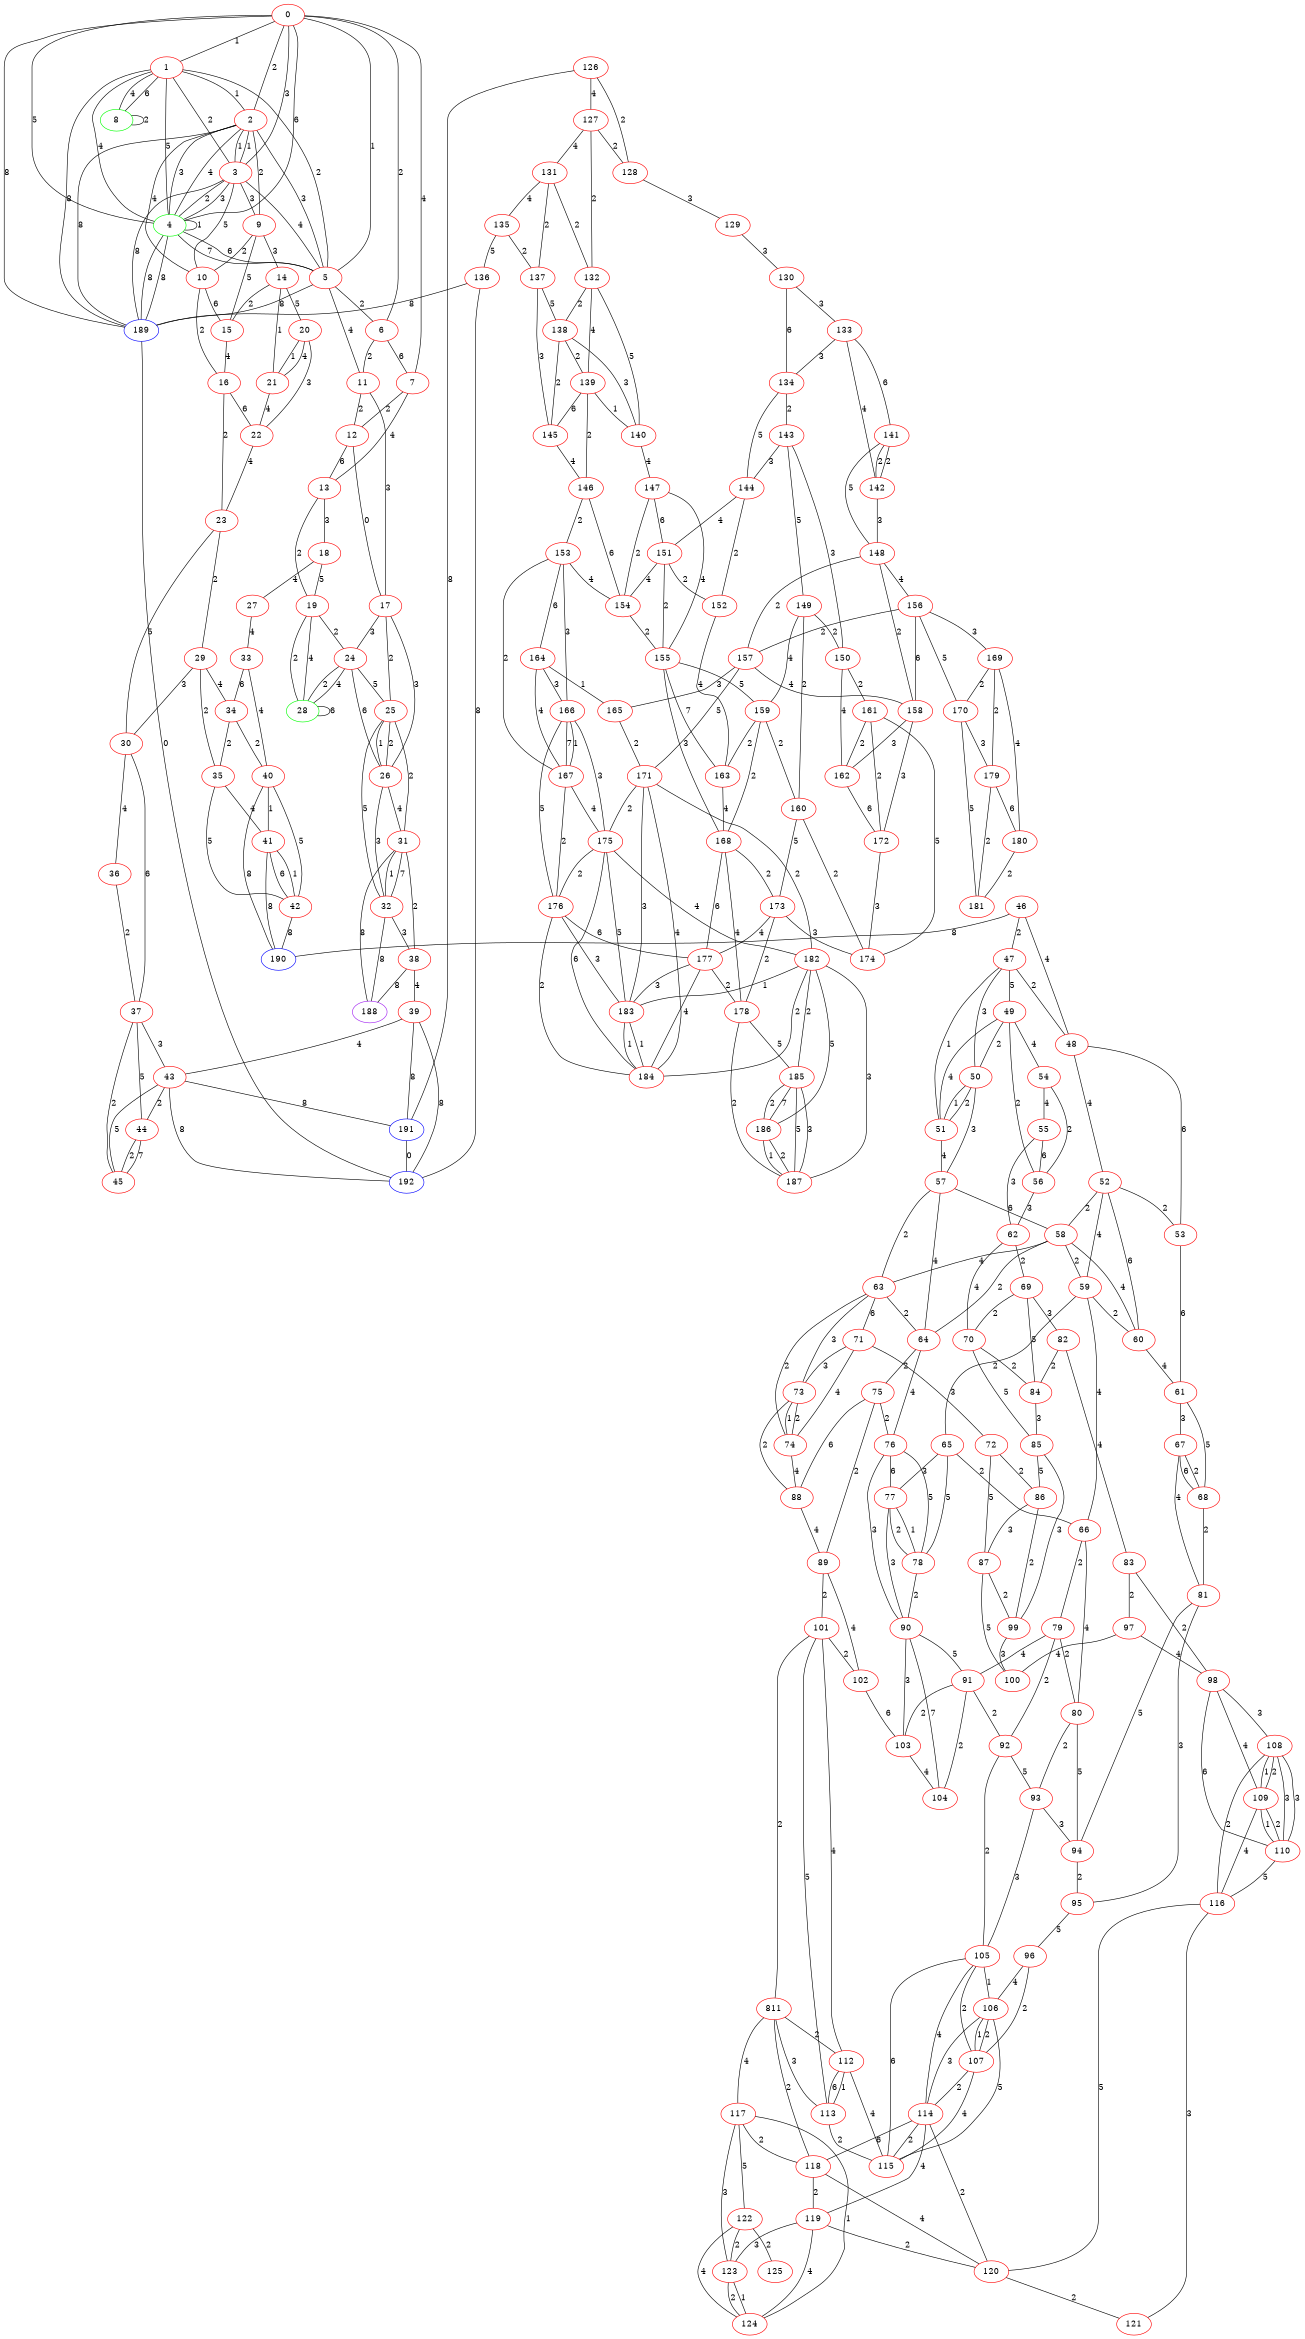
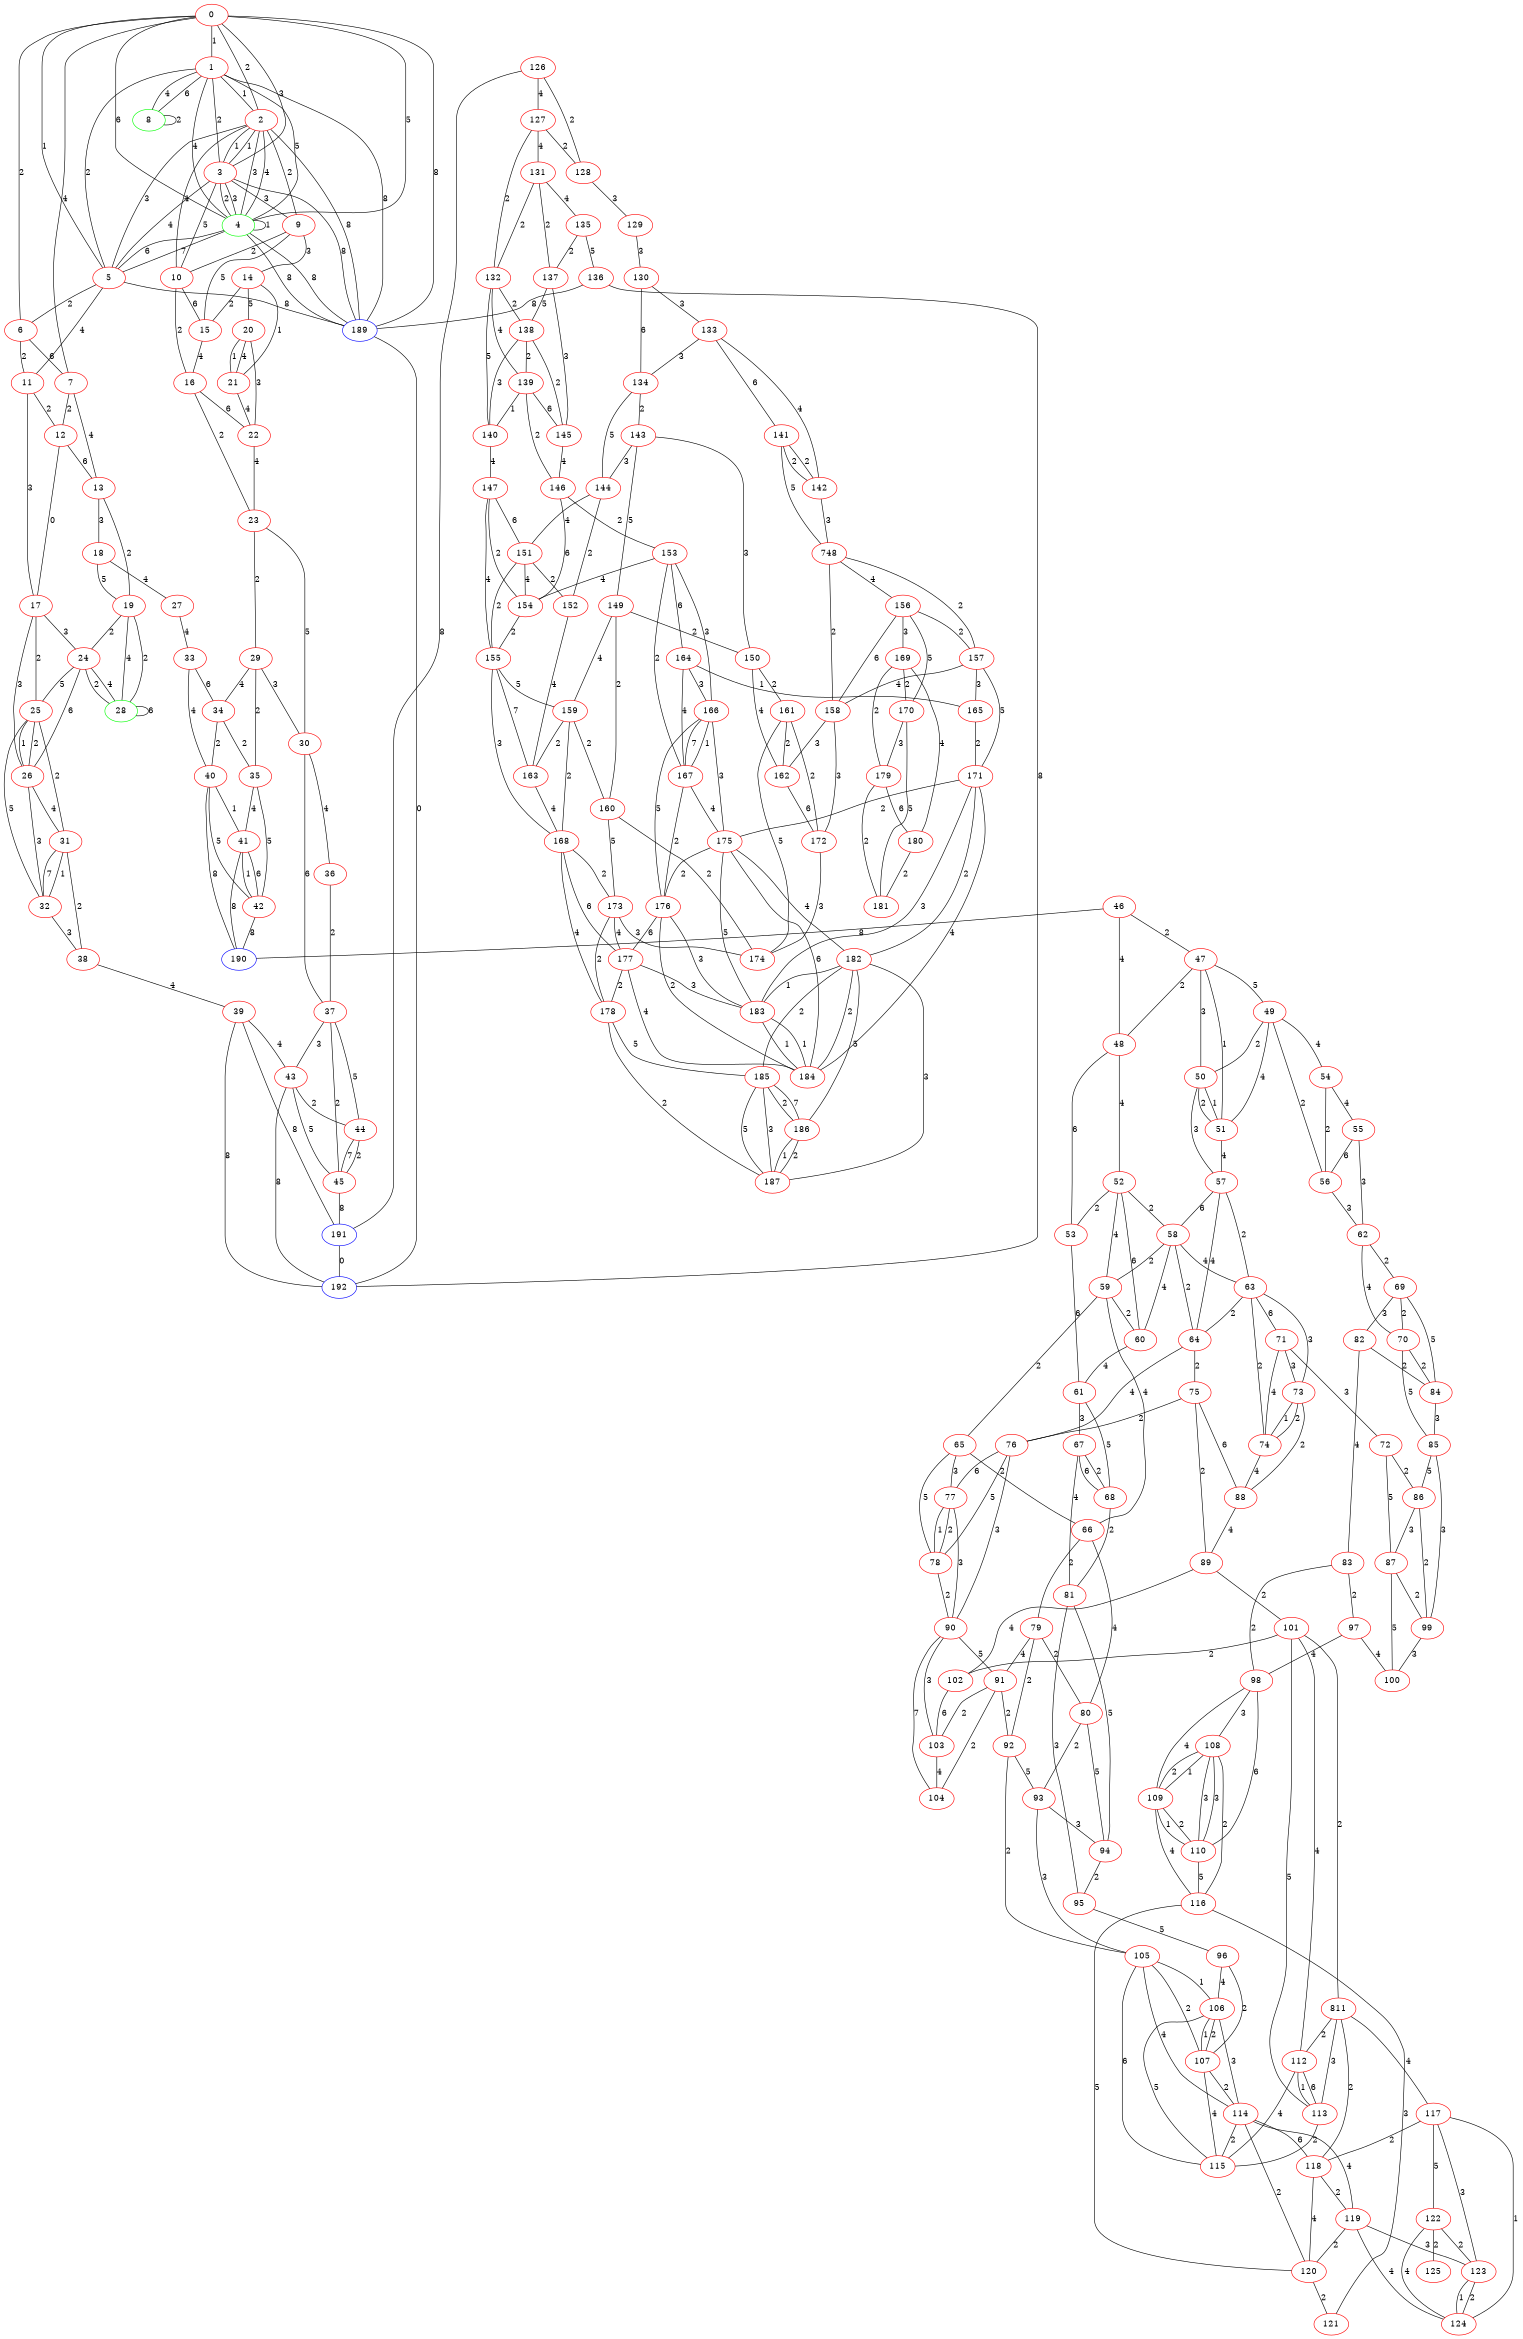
(877, 553) -> (829, 553)
(370, 1012) -> none
(288, 1103) -> (339, 1209)
